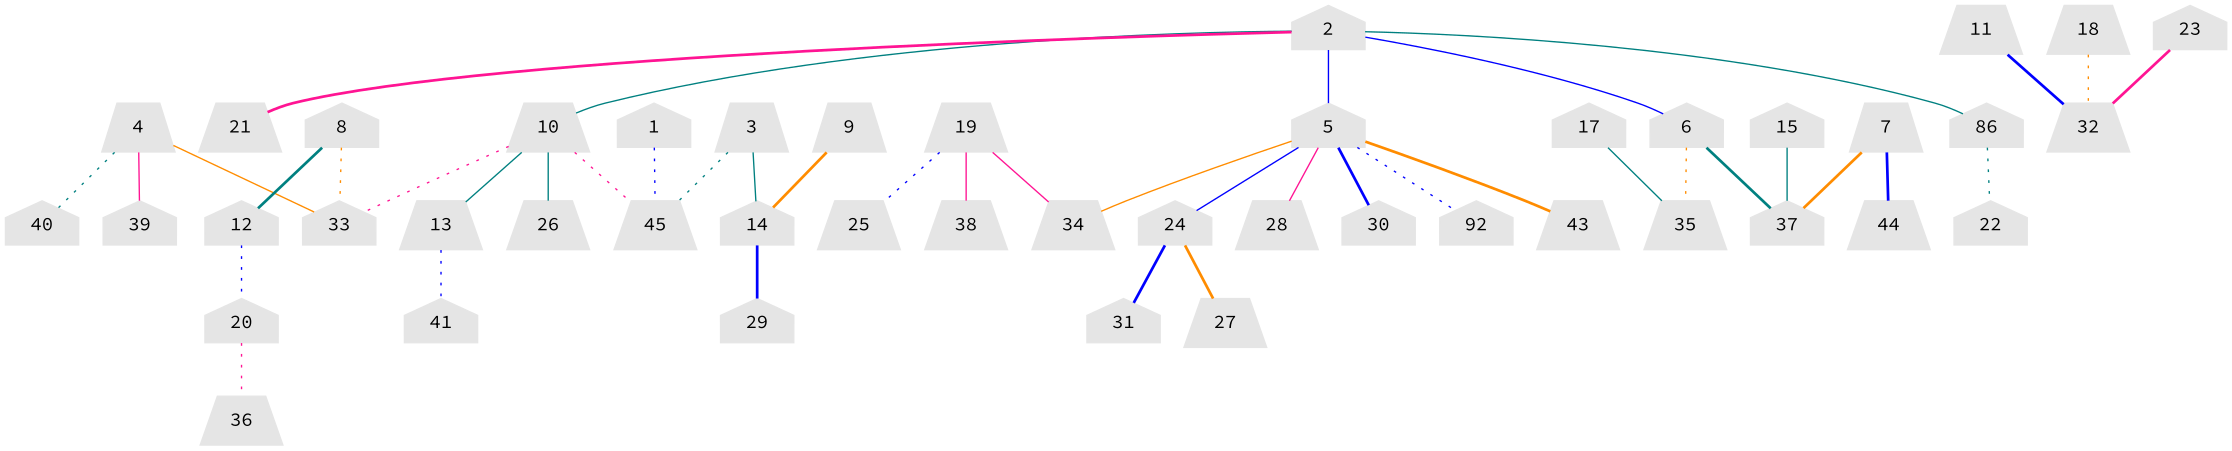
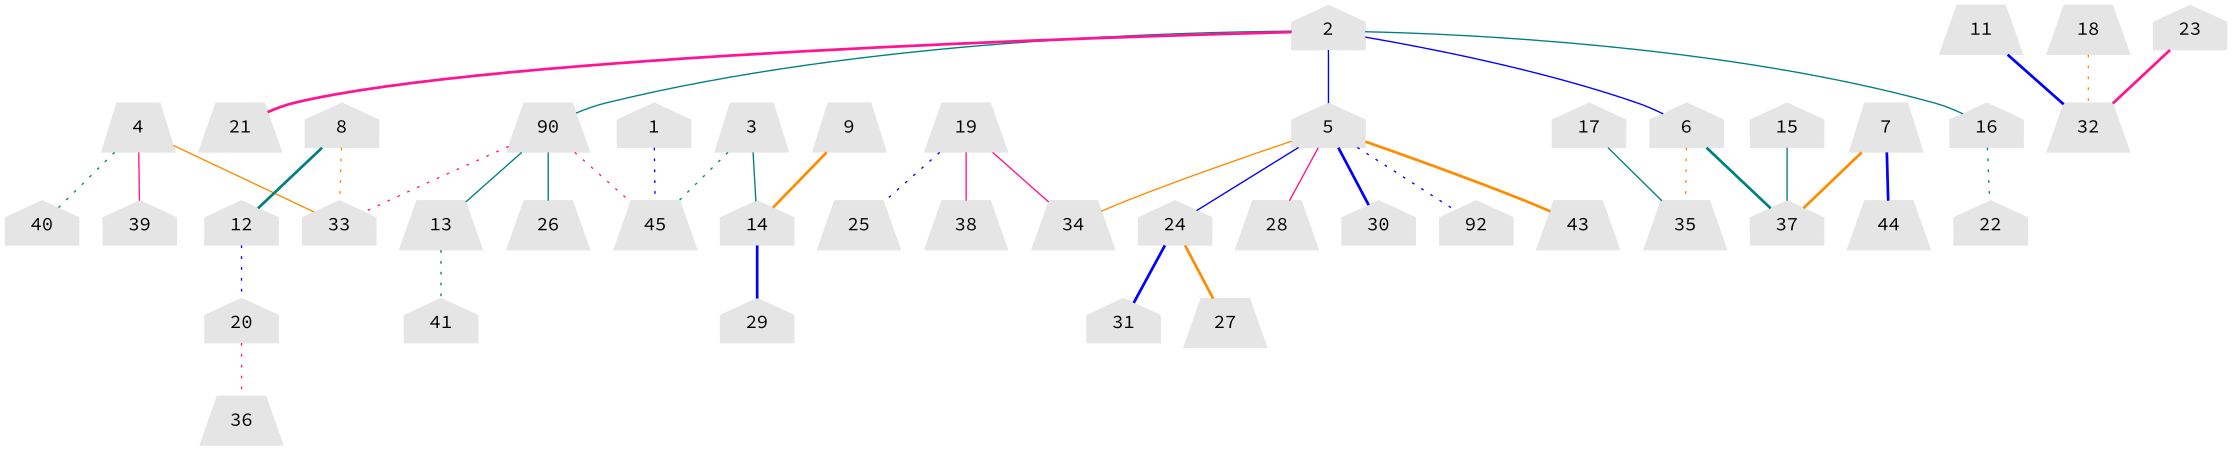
(548, 128) -> (548, 128)
(1987, 128) -> (1987, 128)
(441, 274) -> (441, 274)
